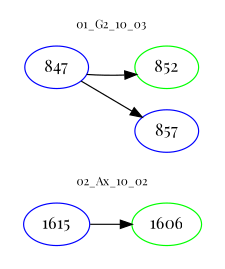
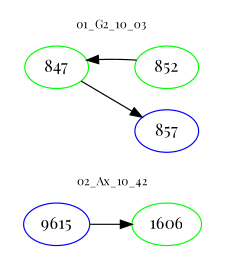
(57, 67) -> (57, 67)
(106, 75) -> (118, 59)
(112, 182) -> (112, 182)
(57, 224) -> (57, 224)
